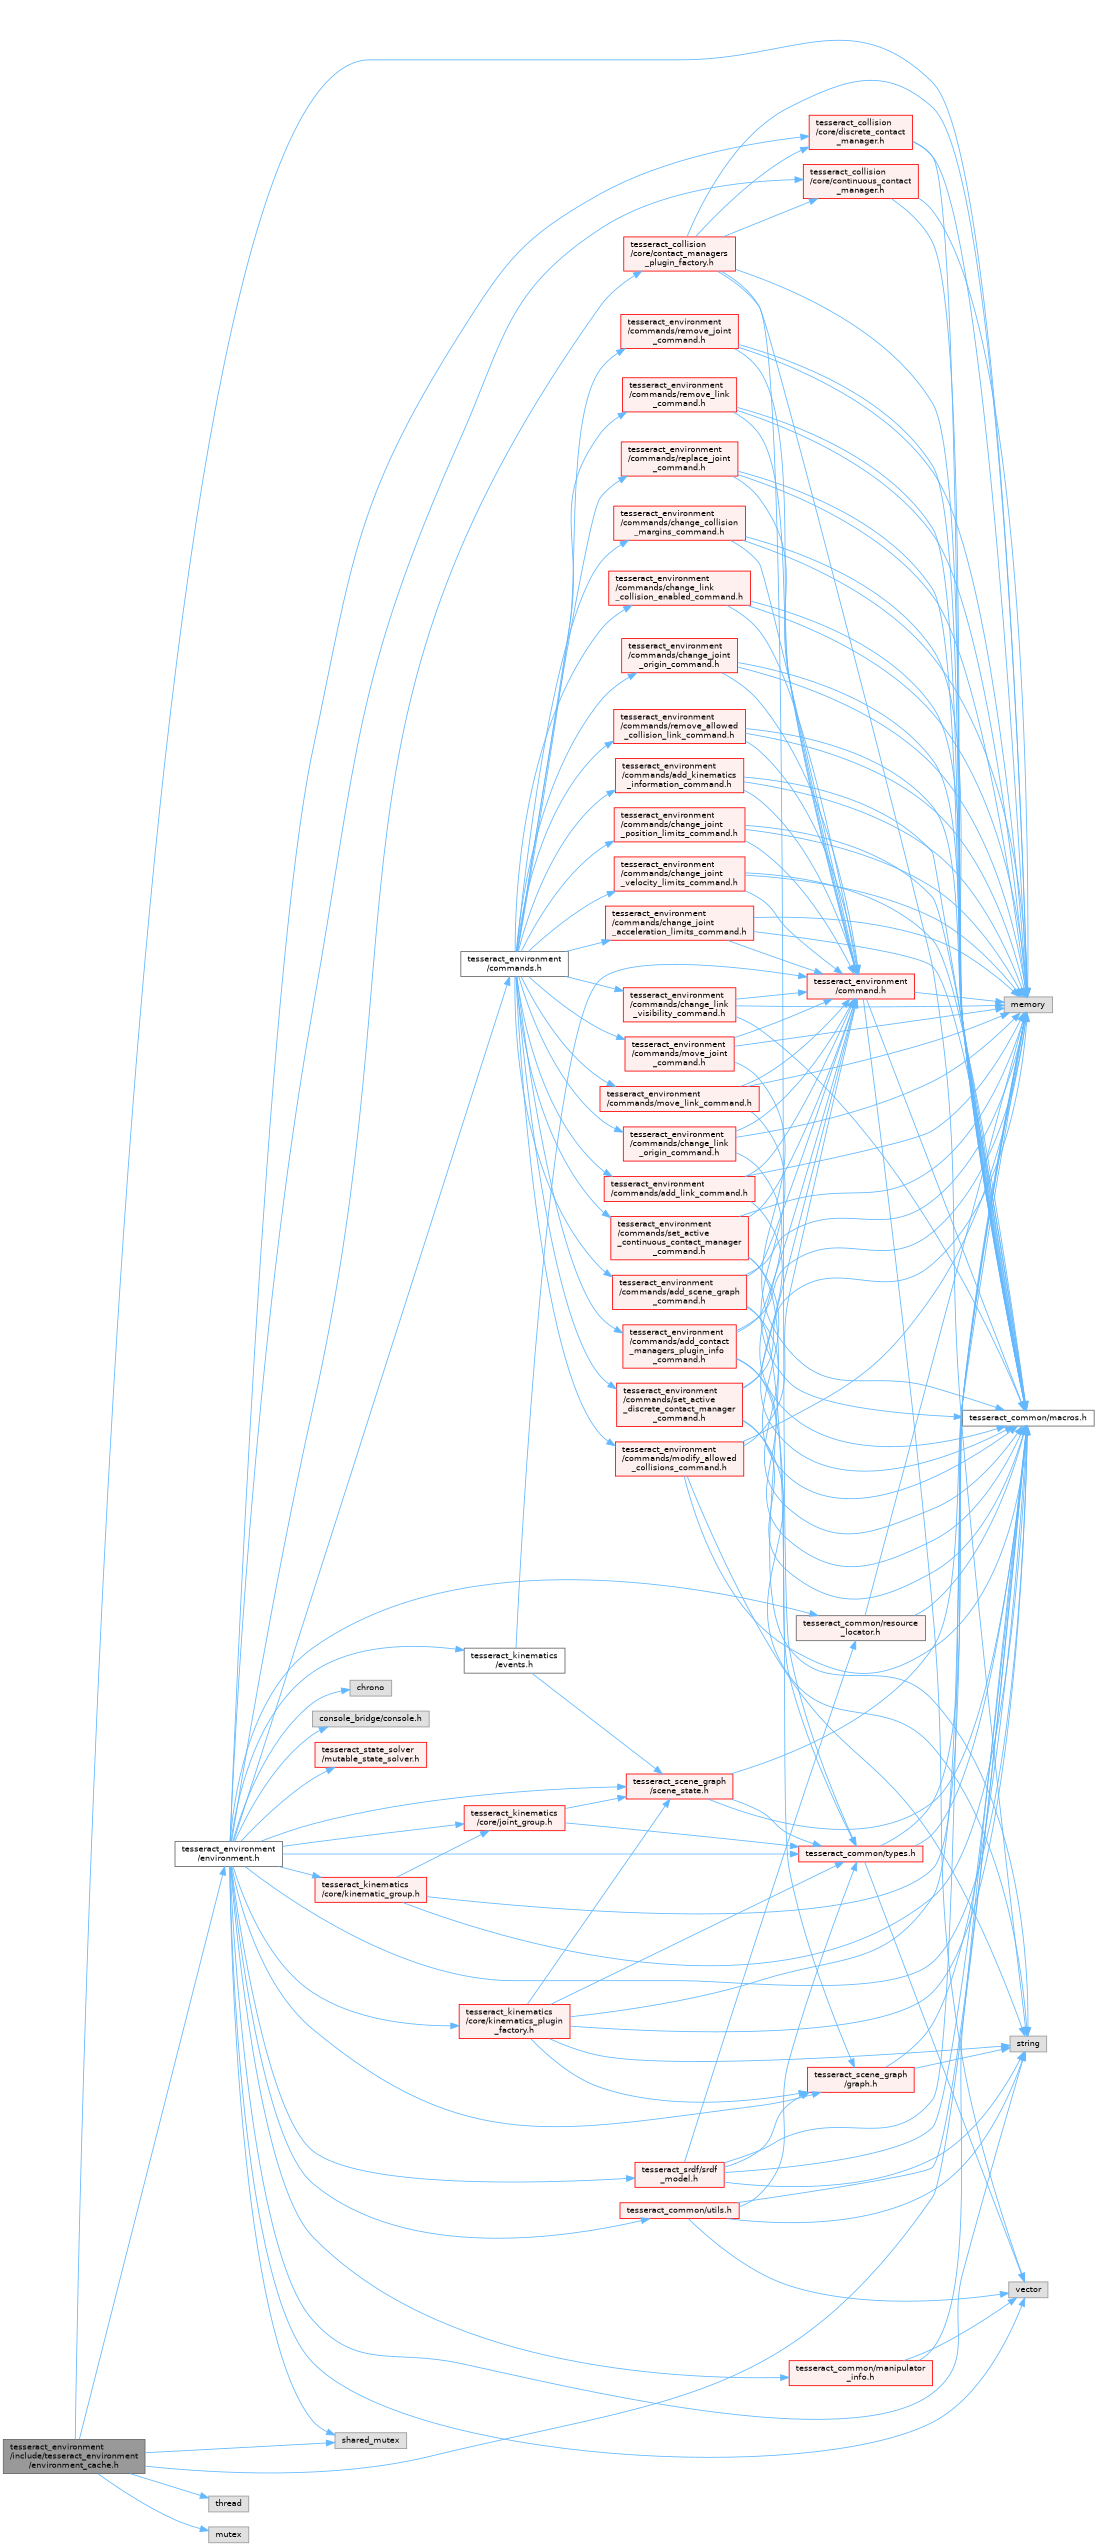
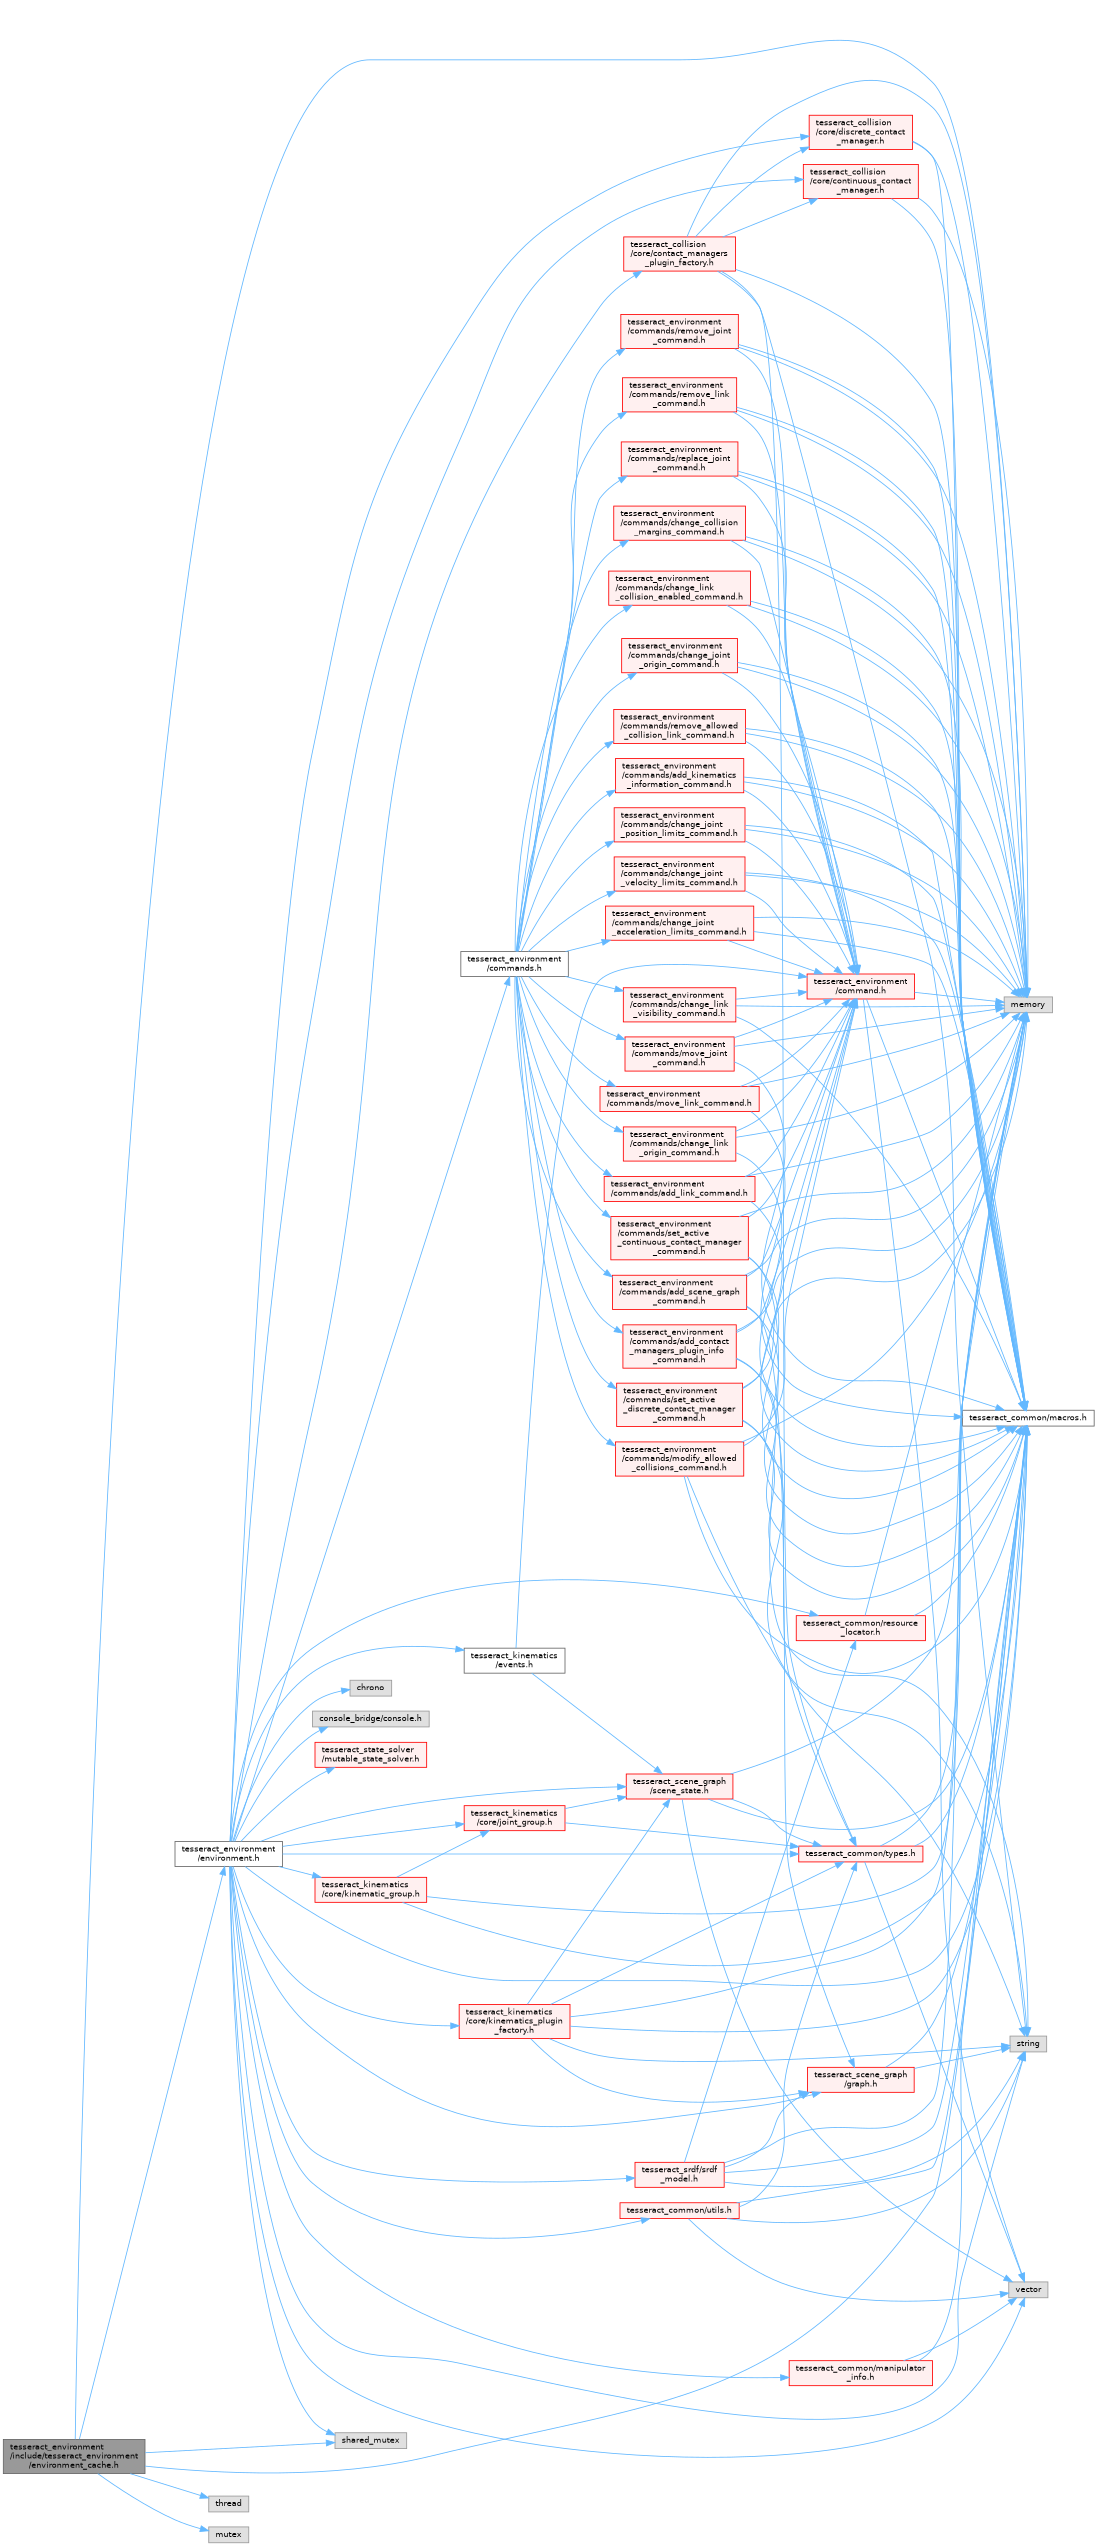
(861, 1628) -> (861, 1628)
none -> (779, 2083)
